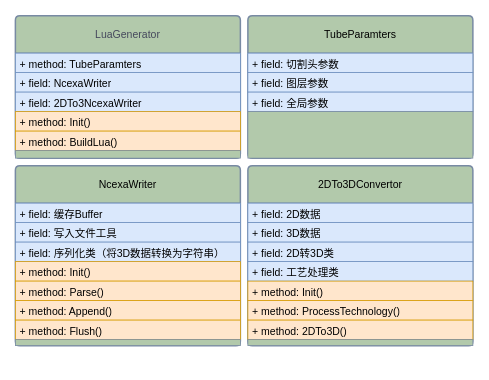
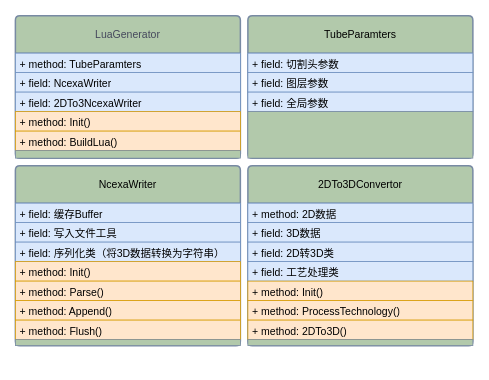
(288, 214) -> (294, 214)
